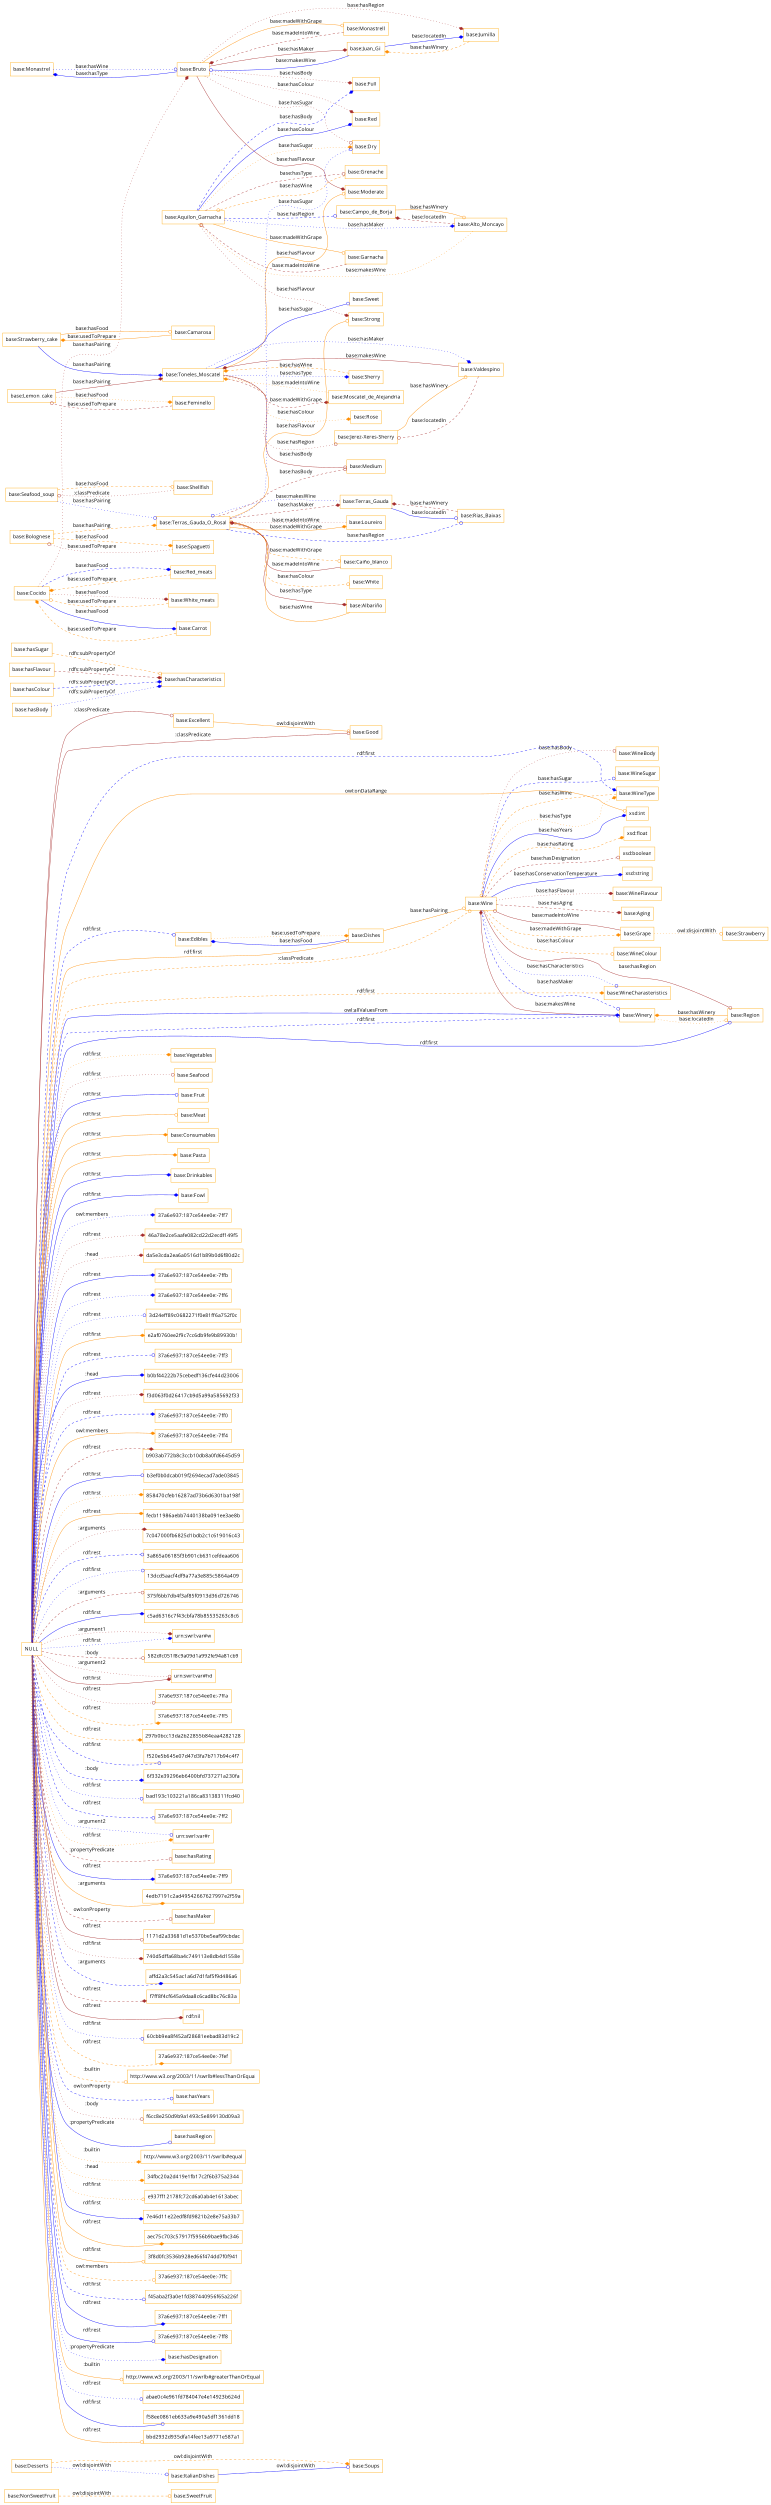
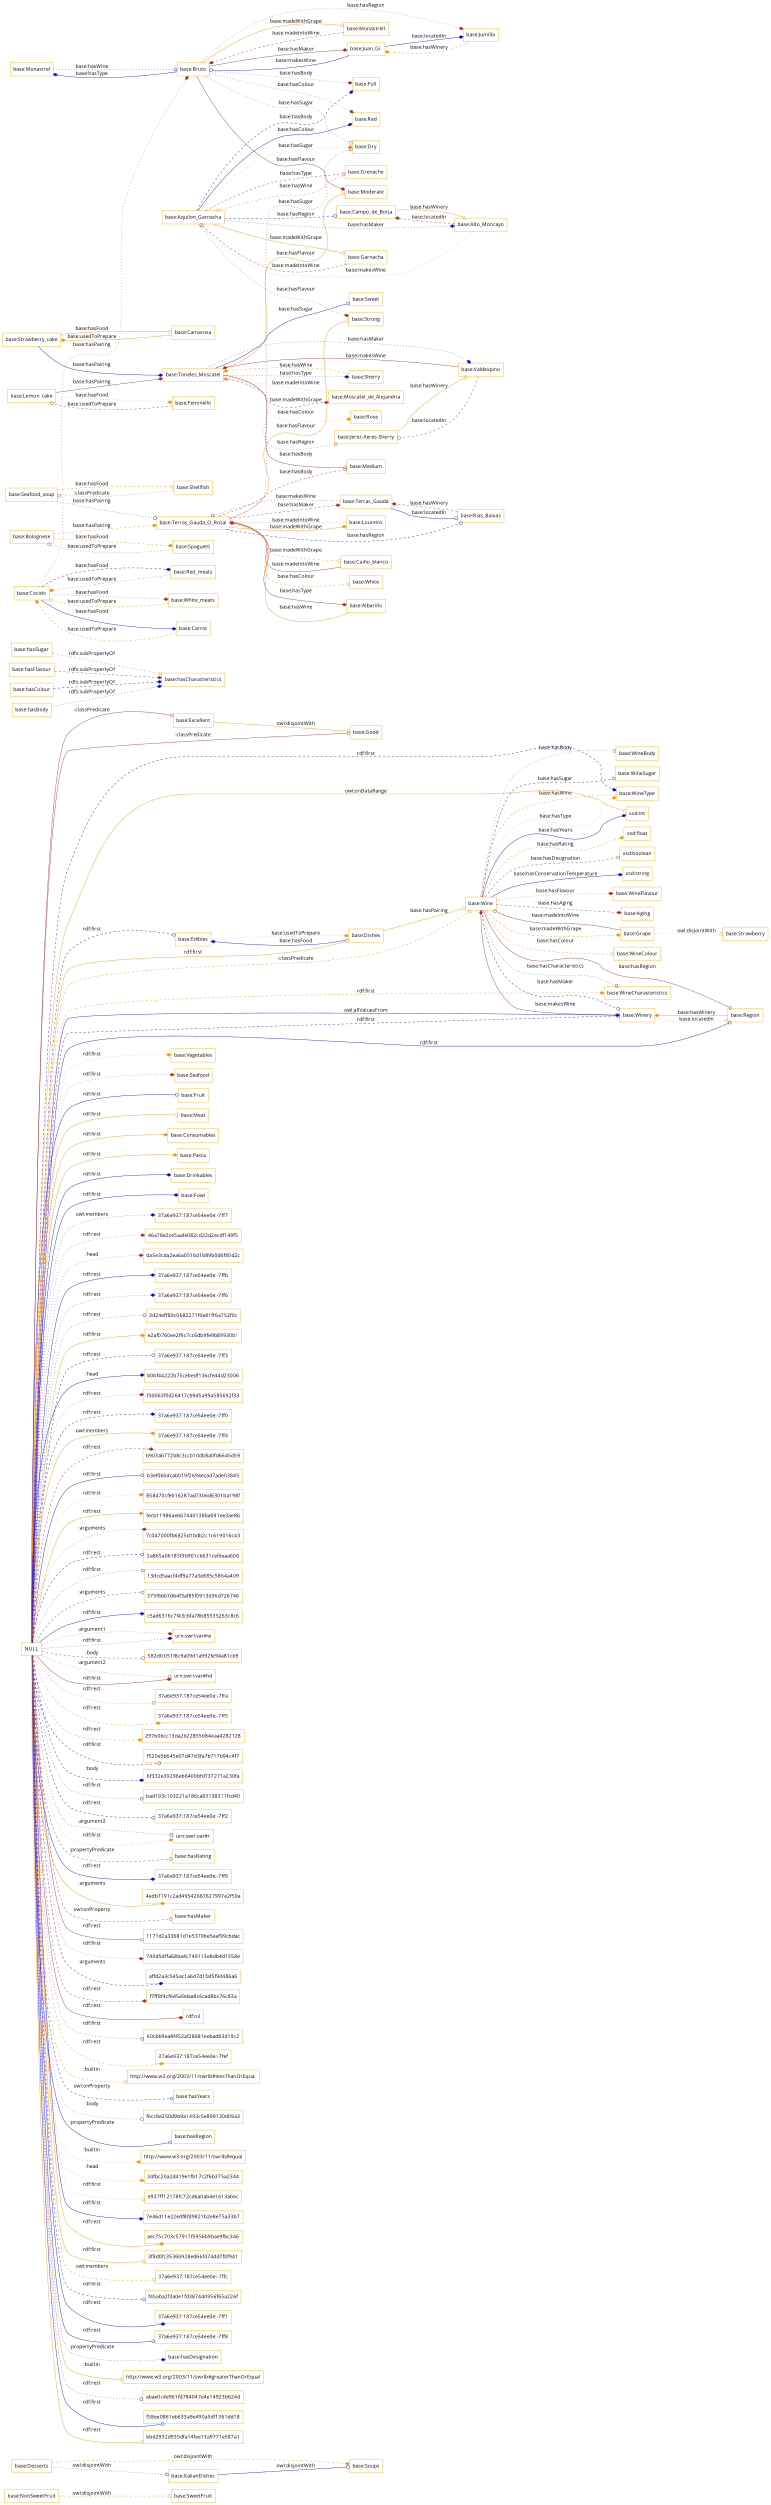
(45, 1312) -> (45, 1313)
